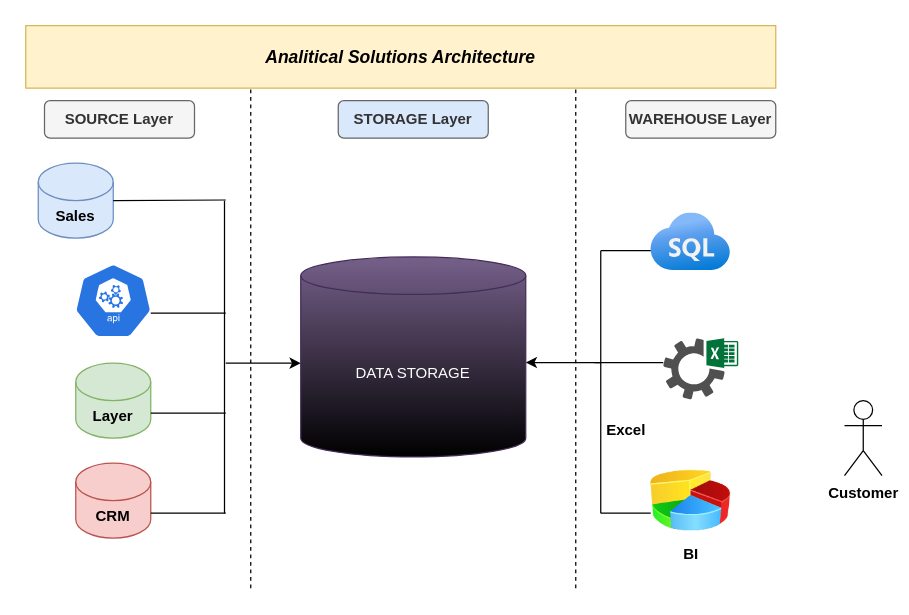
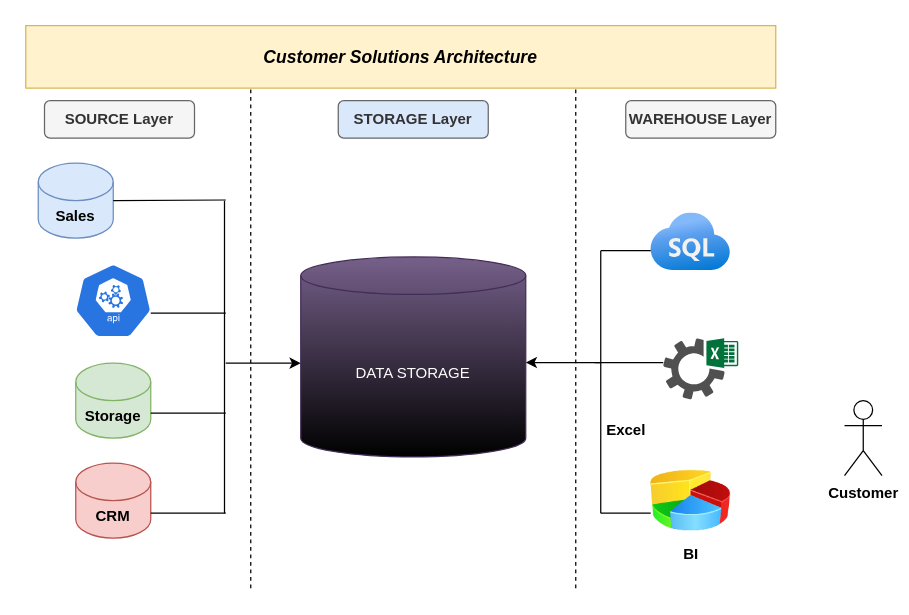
(401, 57) -> (401, 57)
(113, 417) -> (113, 417)
